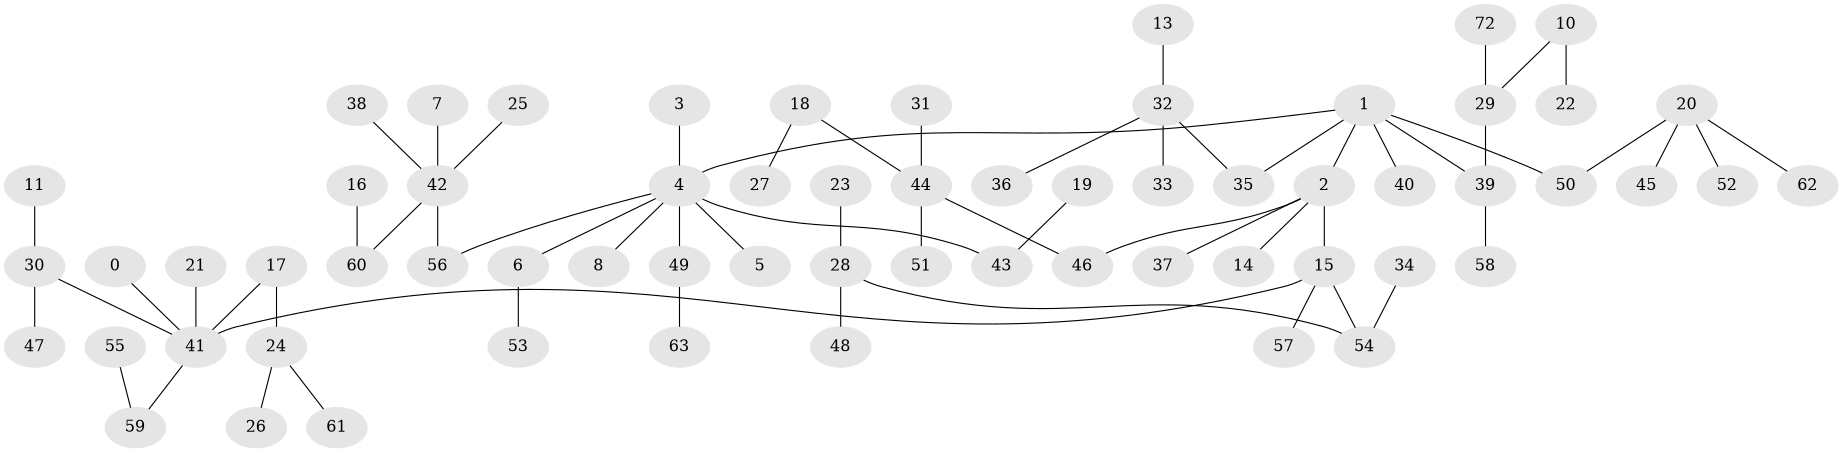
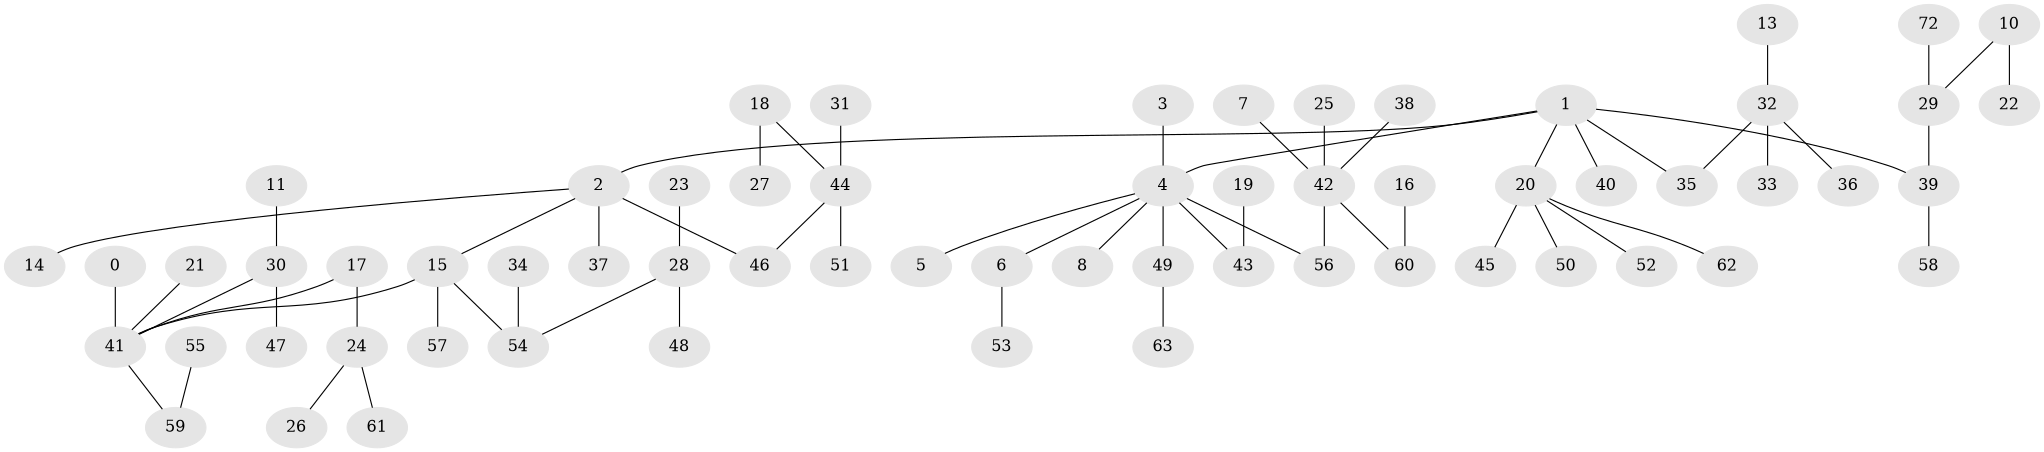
(1467, 143) -> (1546, 146)
